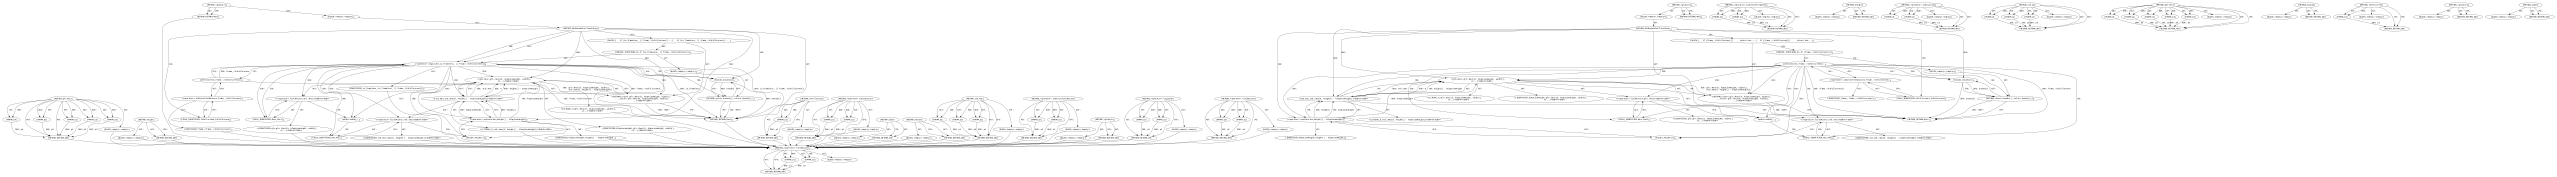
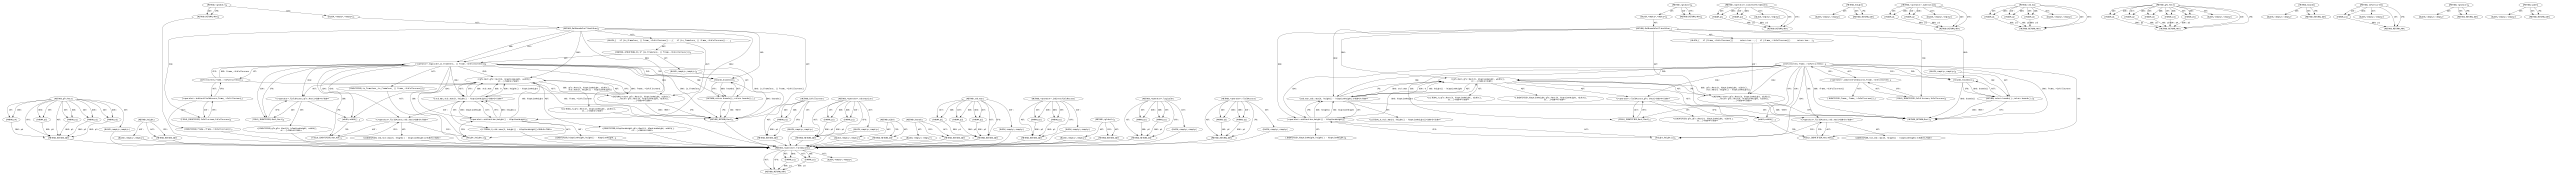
(1804, 52) -> none
